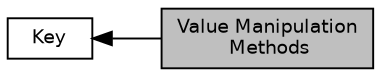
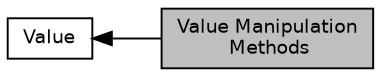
(50, 38) -> (50, 38)
